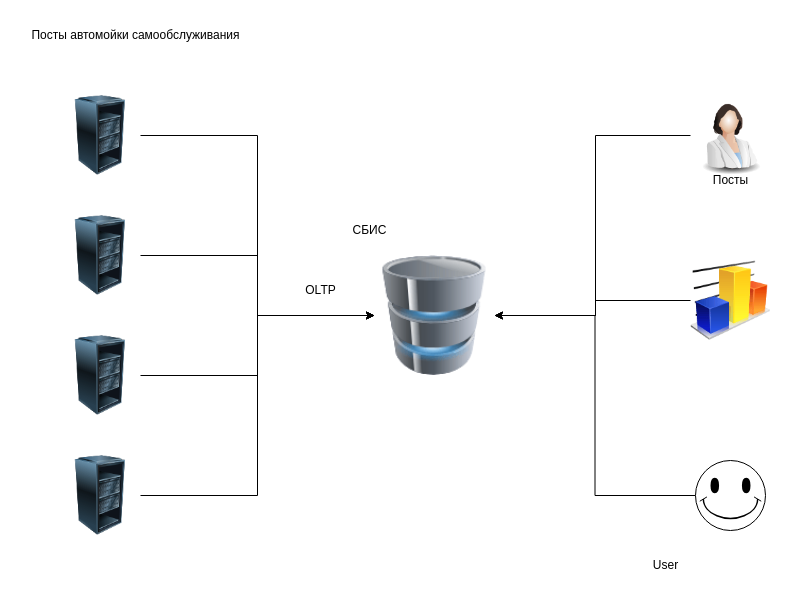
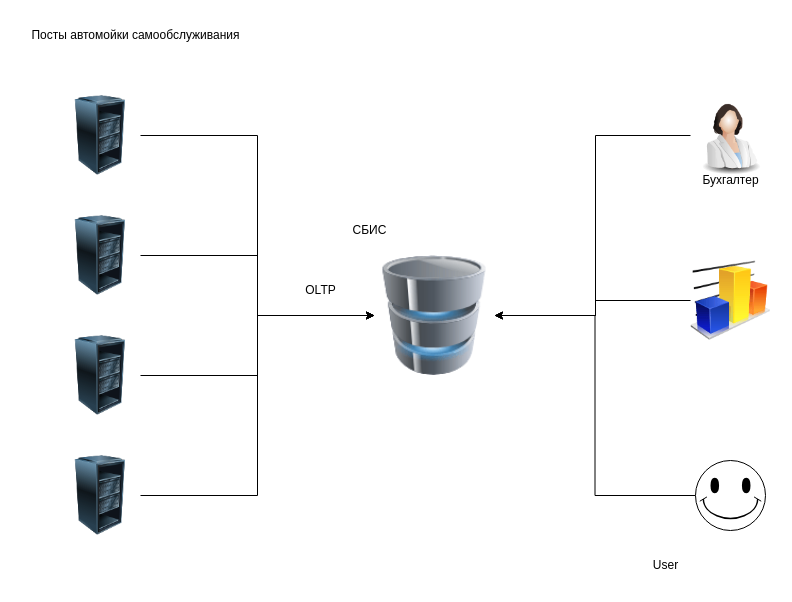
(731, 181) -> (731, 181)
